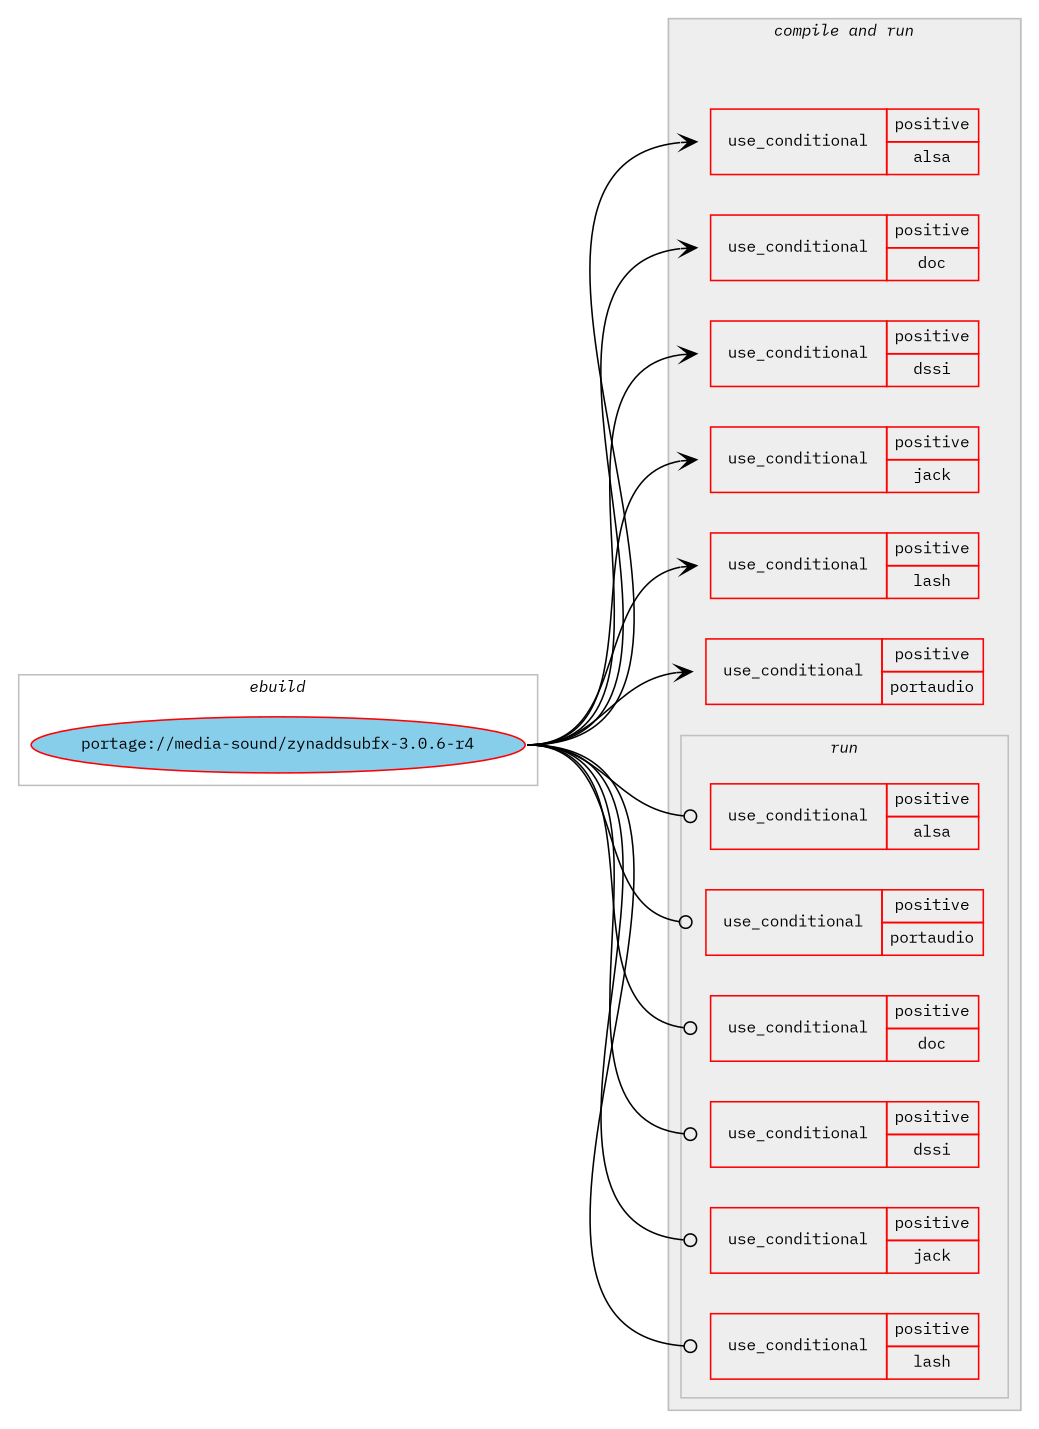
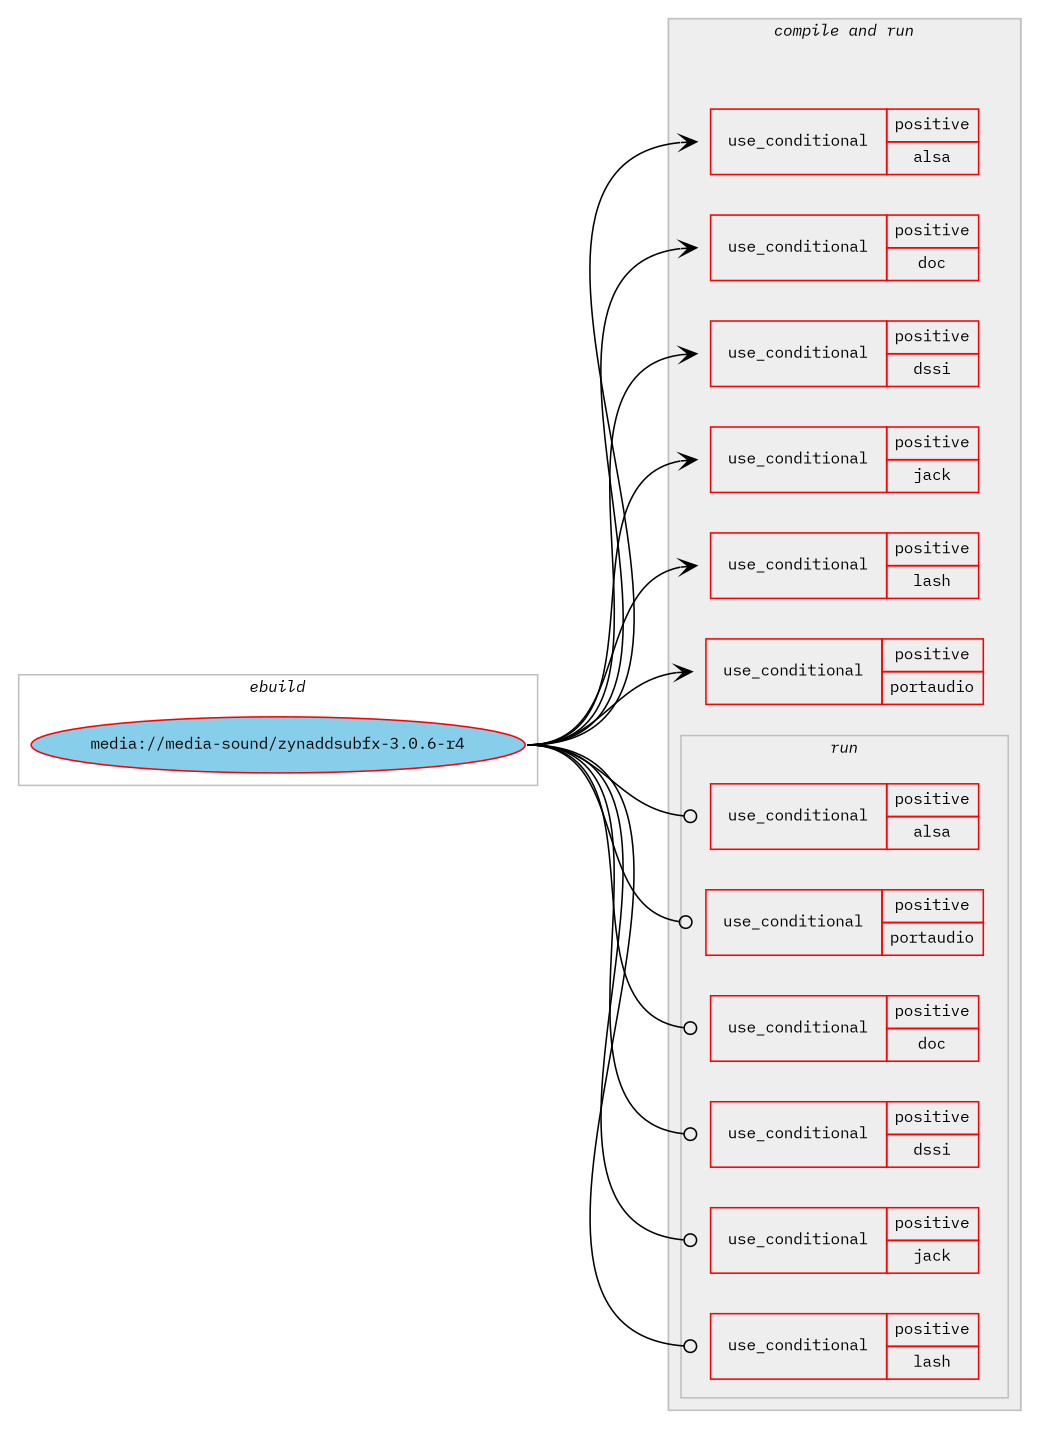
(278, 745) -> (278, 745)
